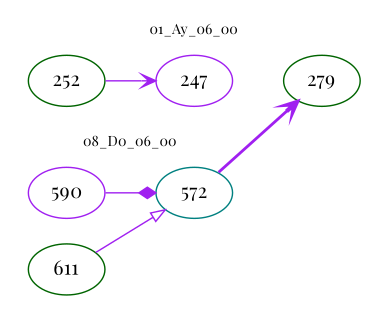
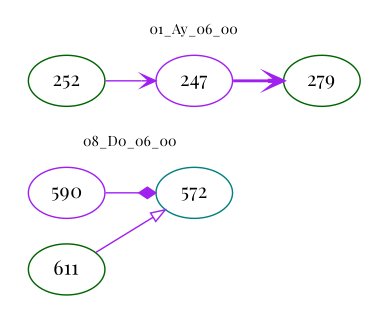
(253, 141) -> (251, 81)
